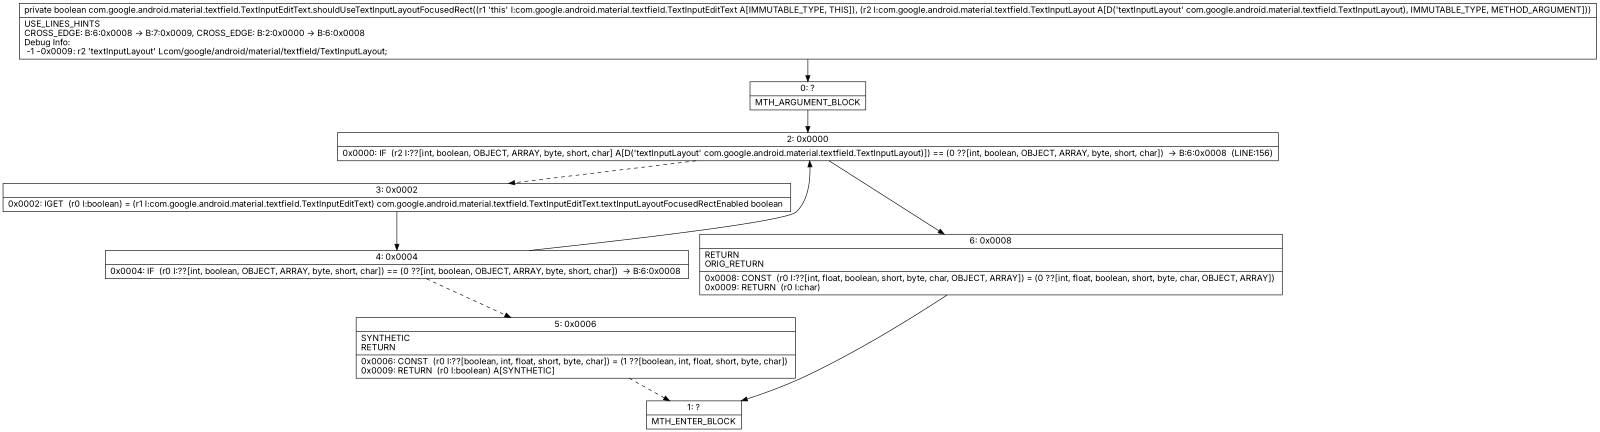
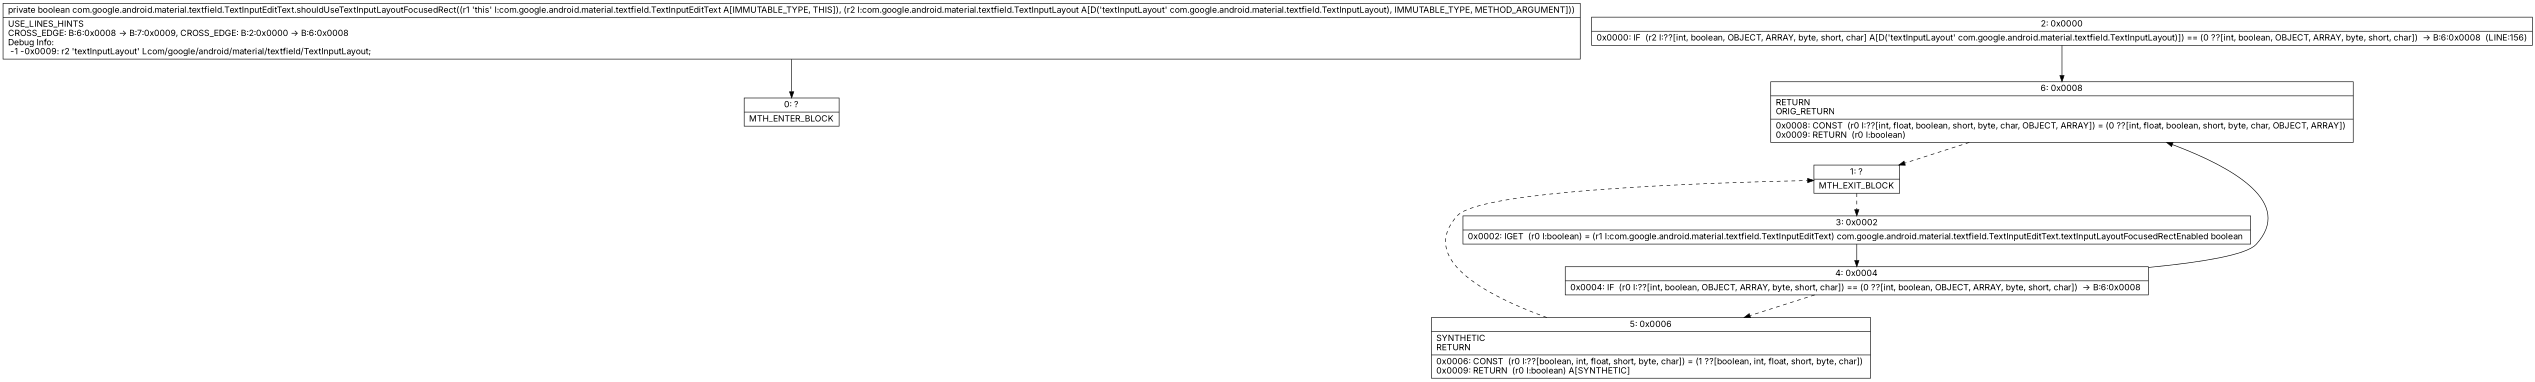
(808, 103) -> (792, 119)
(808, 118) -> none
(605, 172) -> (1857, 201)
(687, 232) -> (2266, 225)
(764, 288) -> (1842, 135)
(850, 353) -> (1937, 153)
(694, 422) -> (1857, 186)
